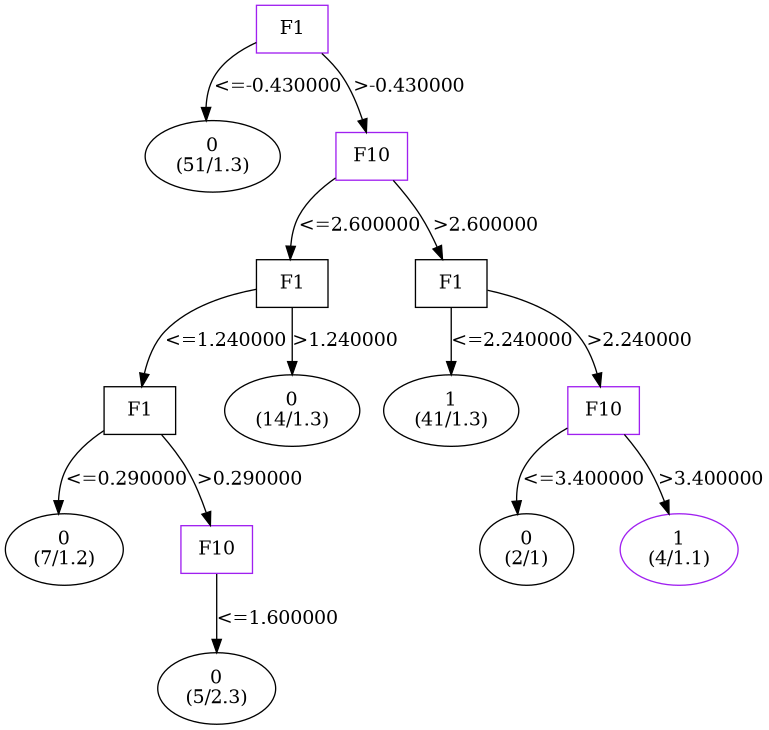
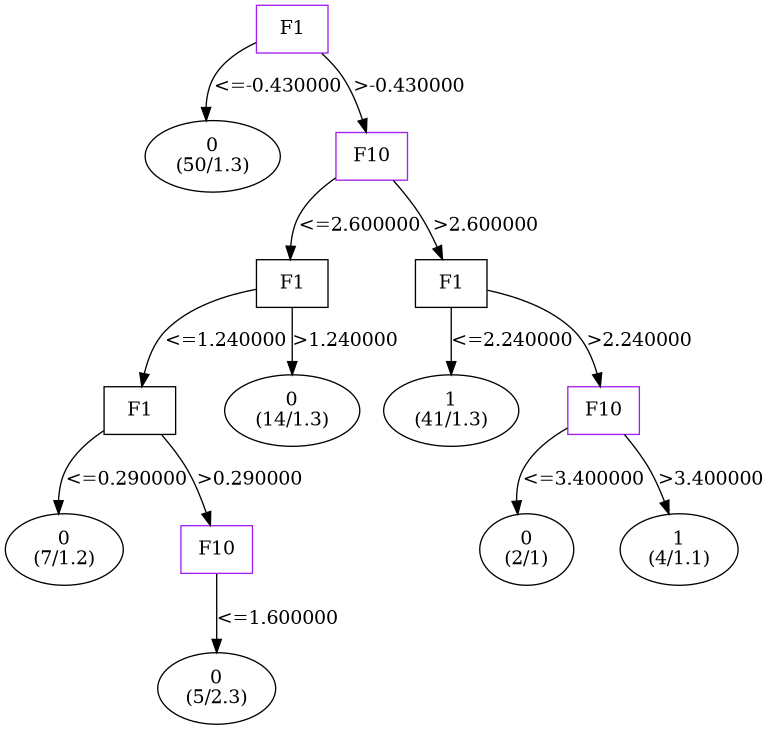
(213, 156) -> (213, 156)
(679, 550) -> (679, 550)
